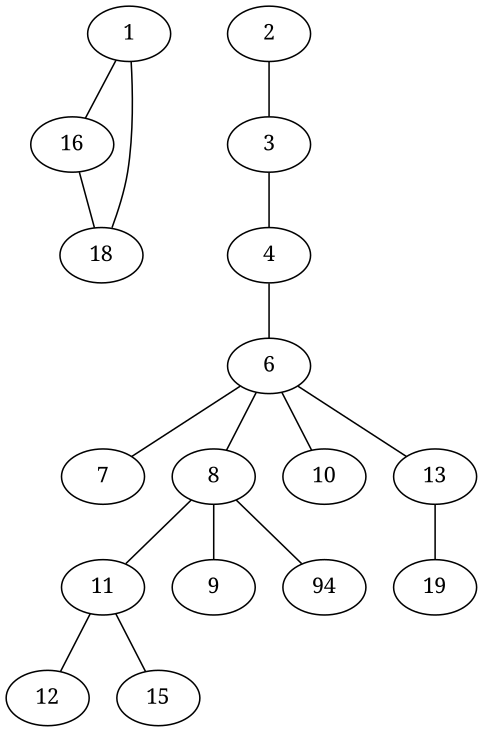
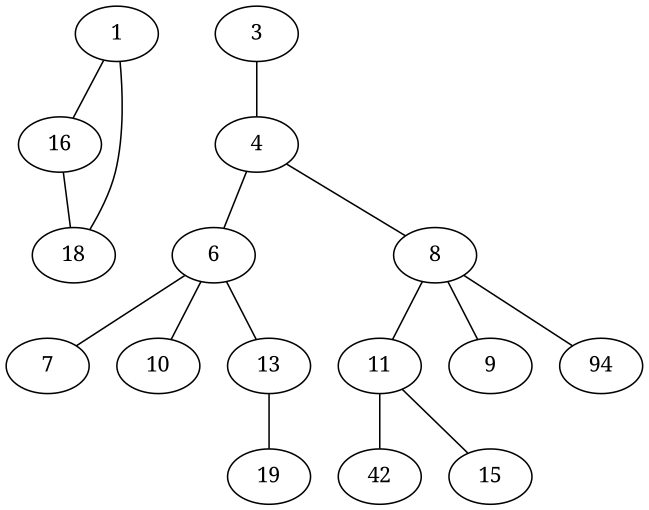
(269, 34) -> none
(241, 421) -> (346, 200)
(48, 698) -> (380, 477)
